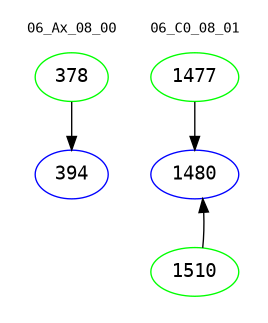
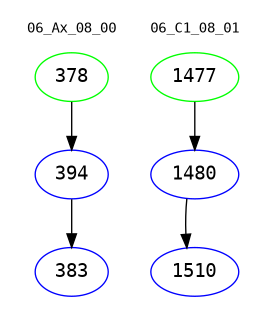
(195, 29) -> (195, 29)
(204, 230) -> (186, 216)
none -> (72, 272)
(195, 272) -> (195, 272)
